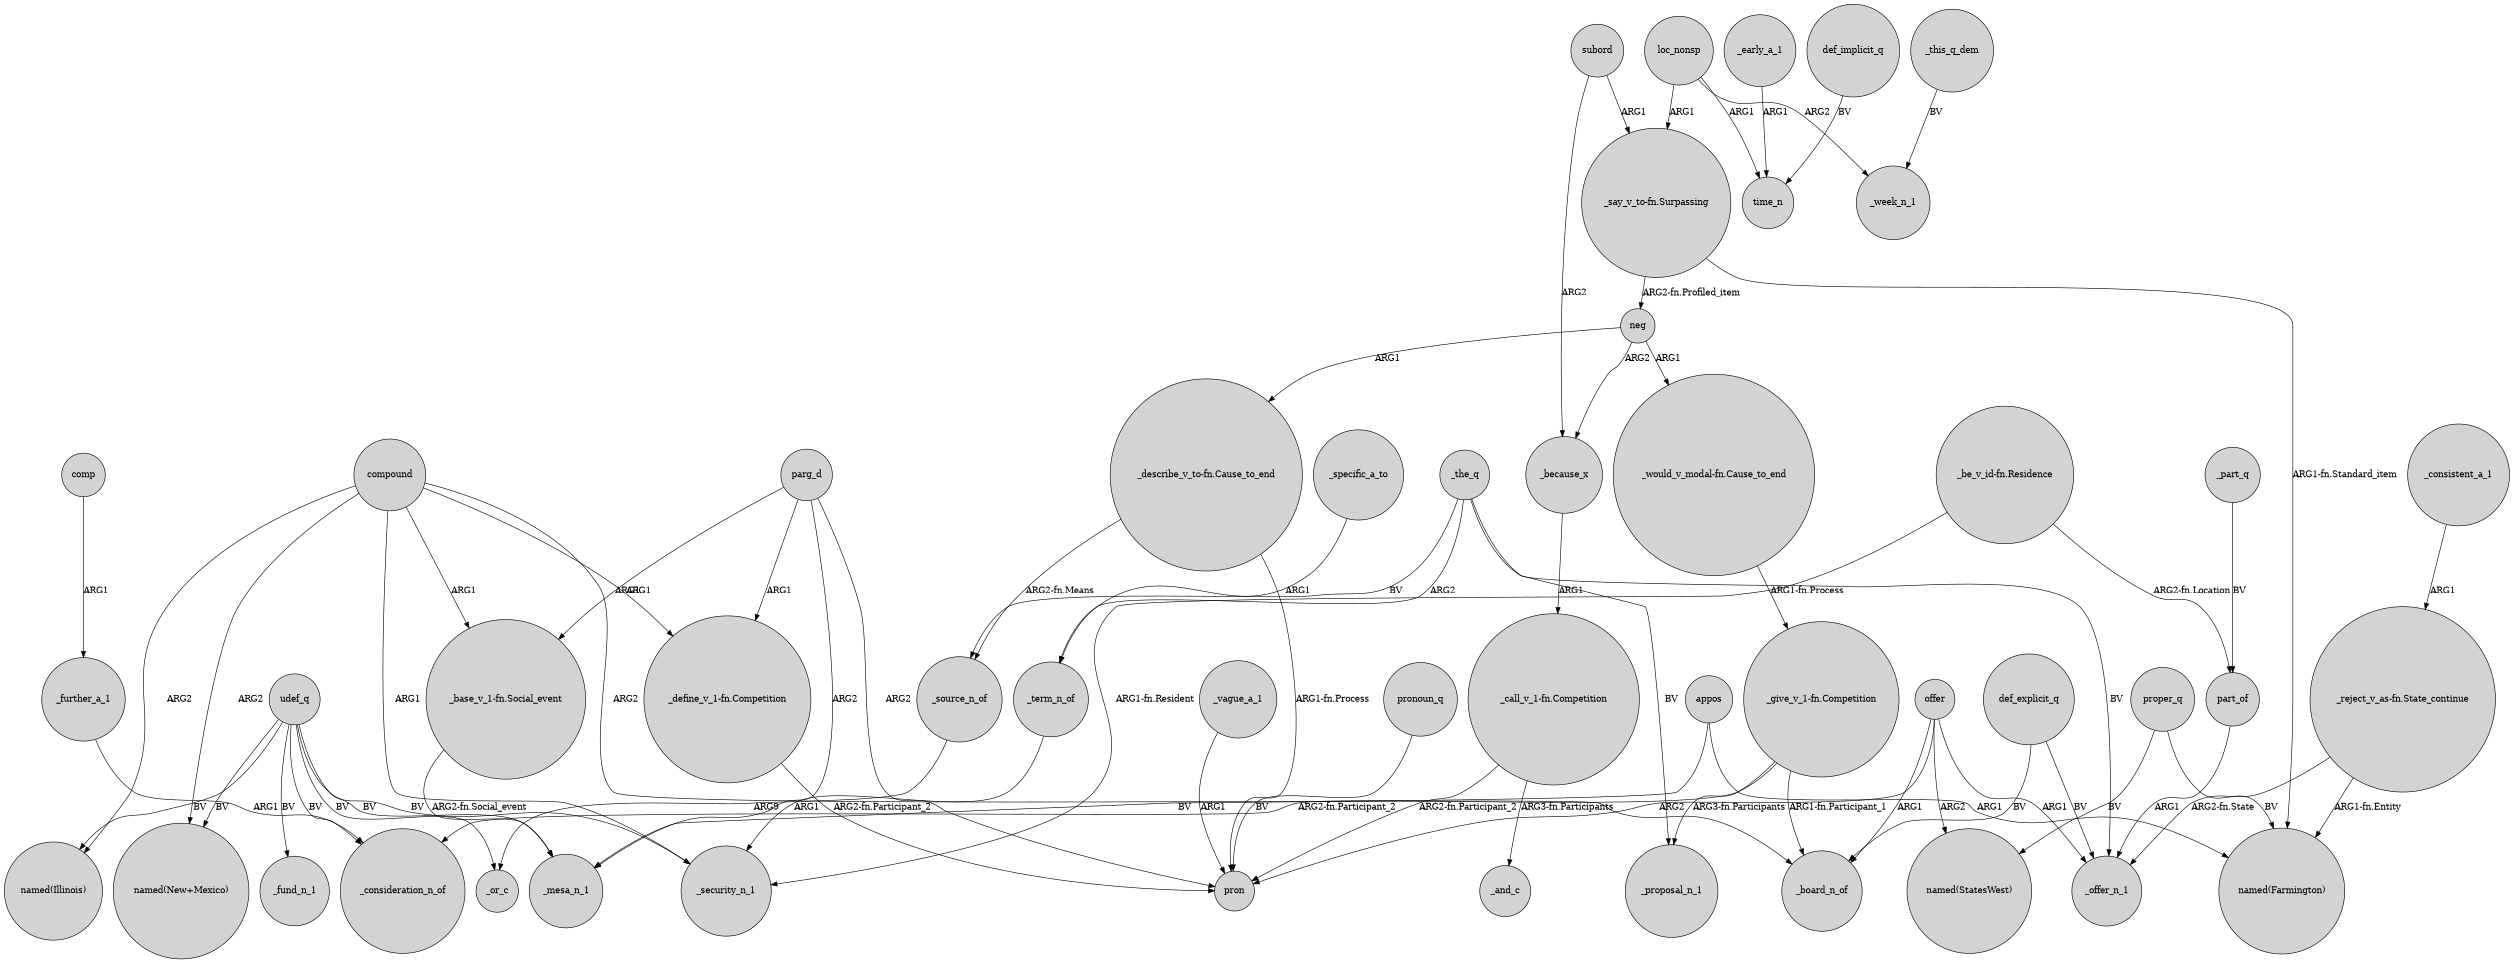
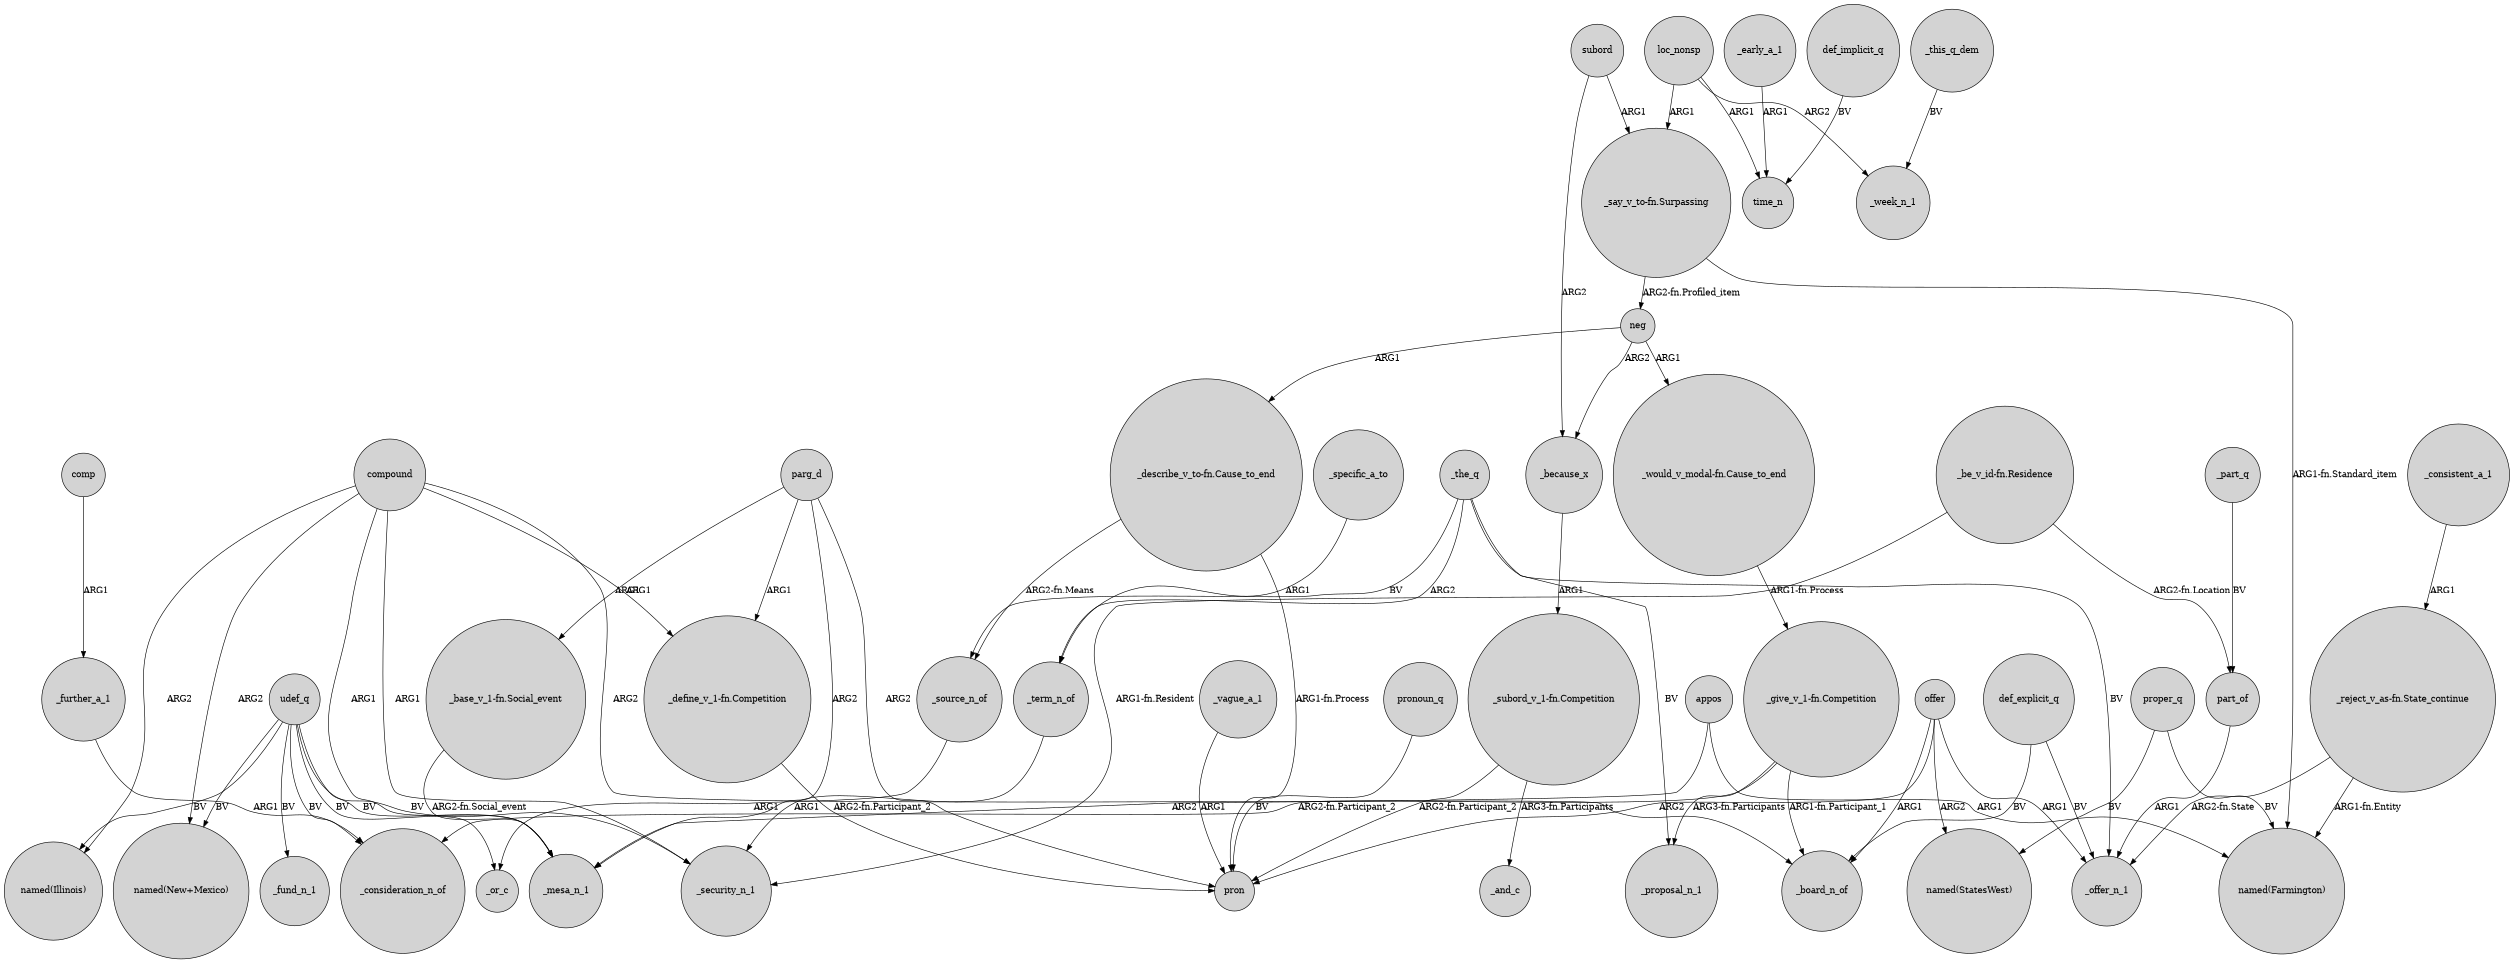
(436, 565) -> (335, 758)
(1554, 699) -> (1554, 699)
(766, 808) -> (766, 808)
(1184, 808) -> (1184, 808)
